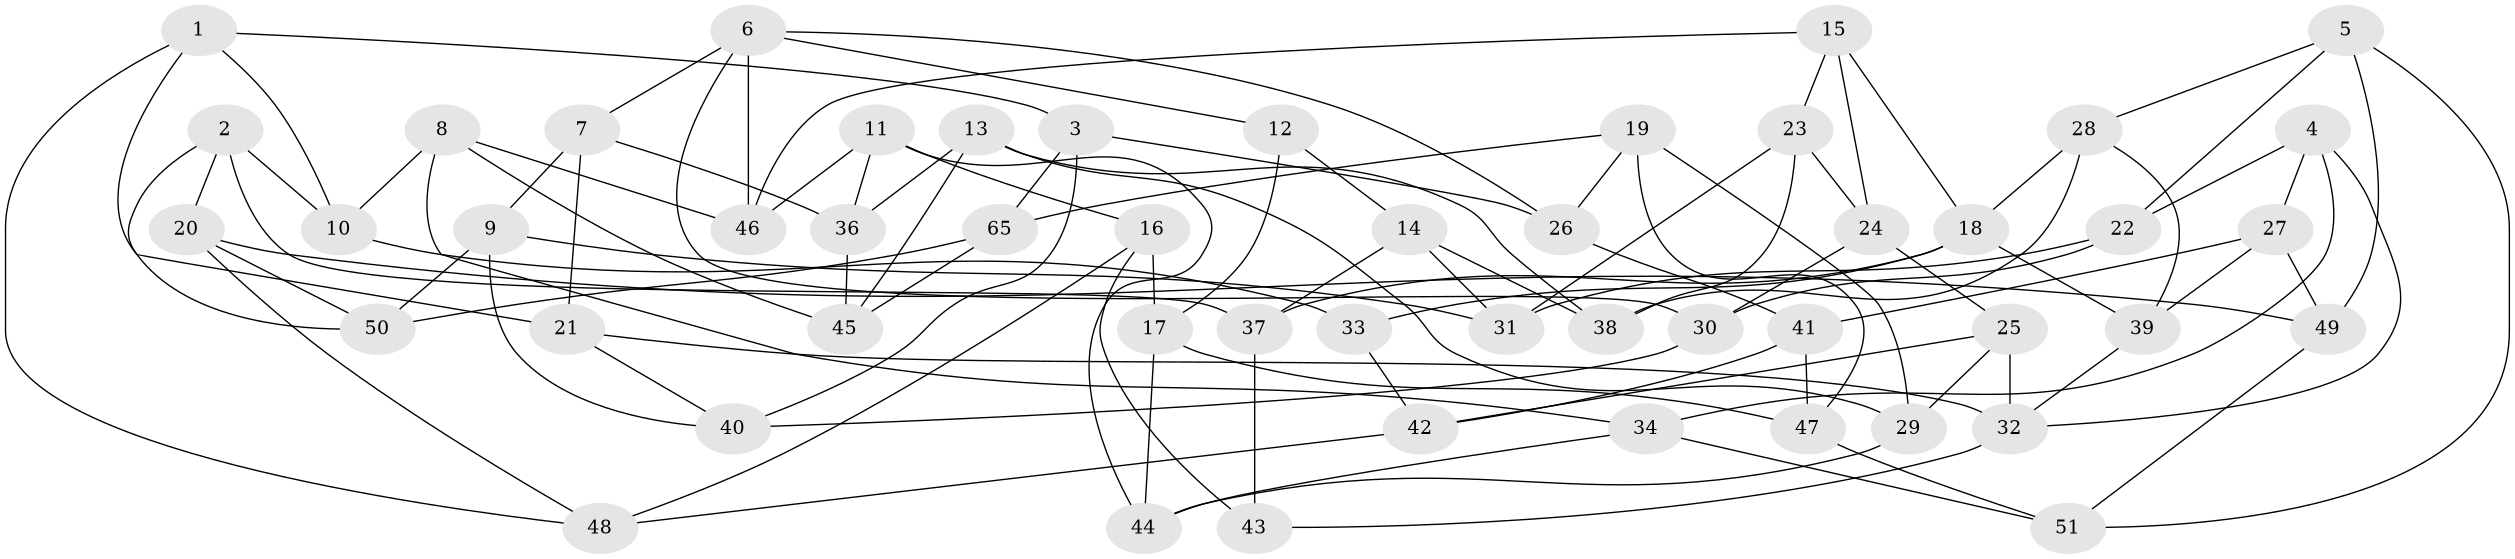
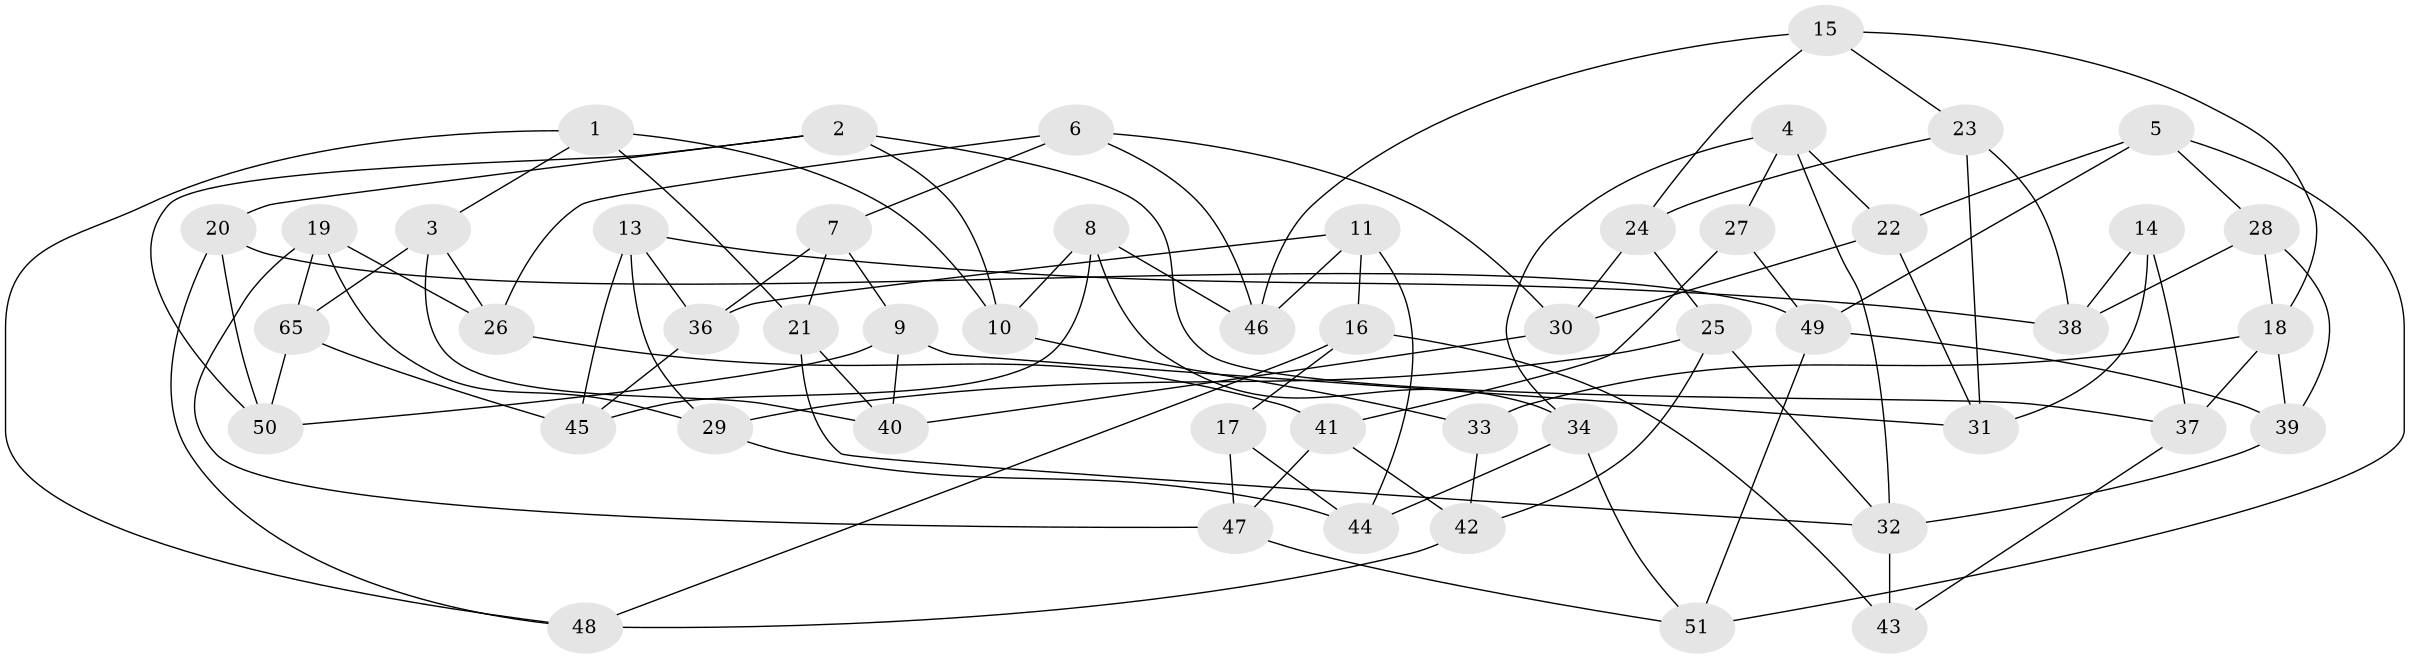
(1281, 130) -> none
(2209, 279) -> (2088, 367)
